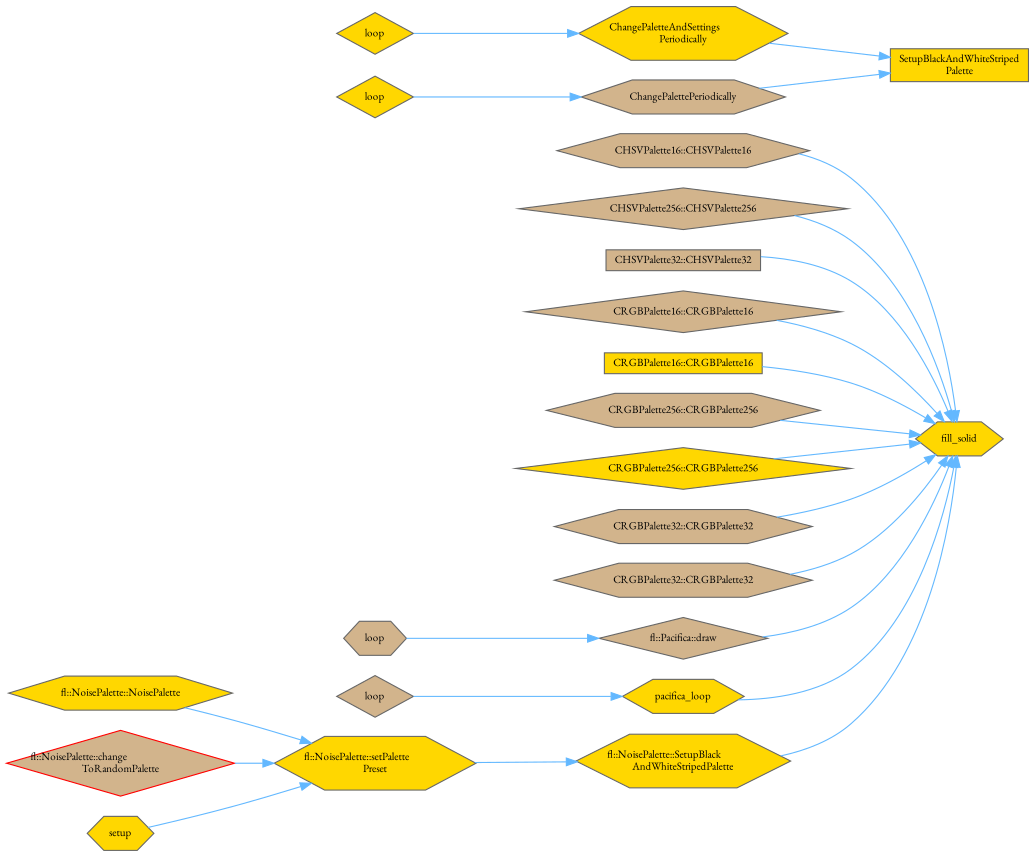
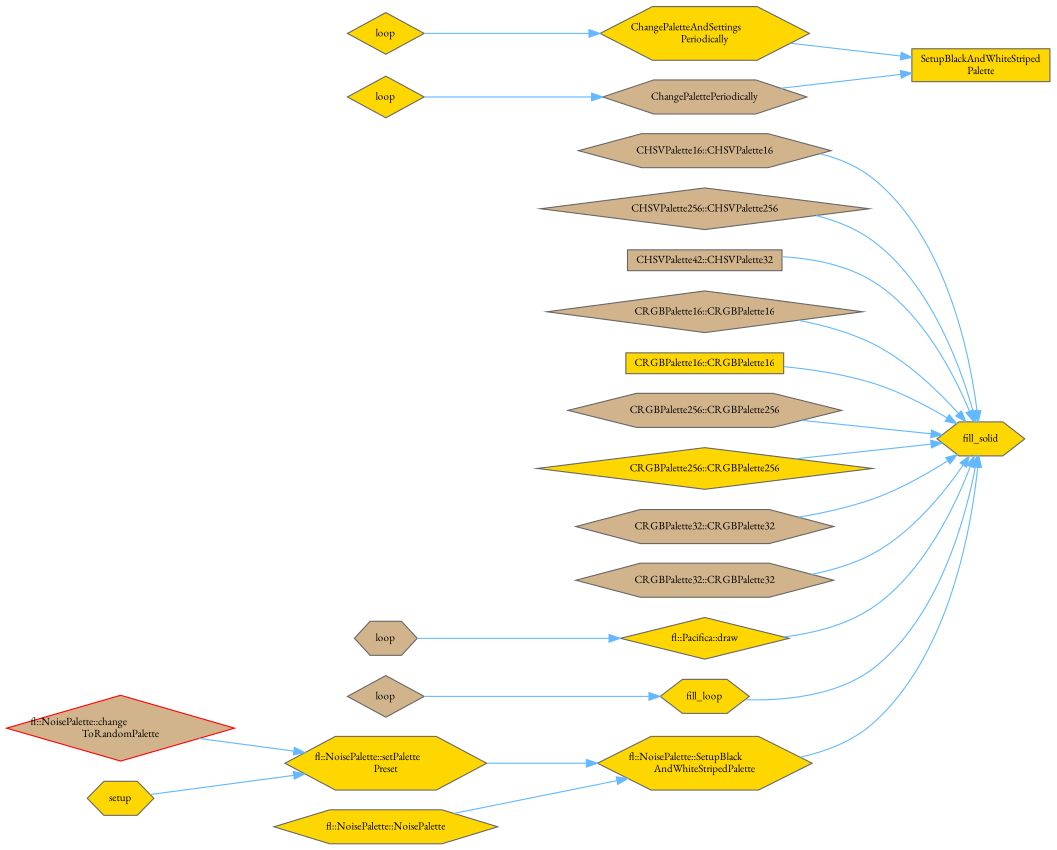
(683, 260) -> (705, 260)
(683, 638) -> (705, 638)
(683, 696) -> (705, 696)
(243, 723) -> (536, 797)
